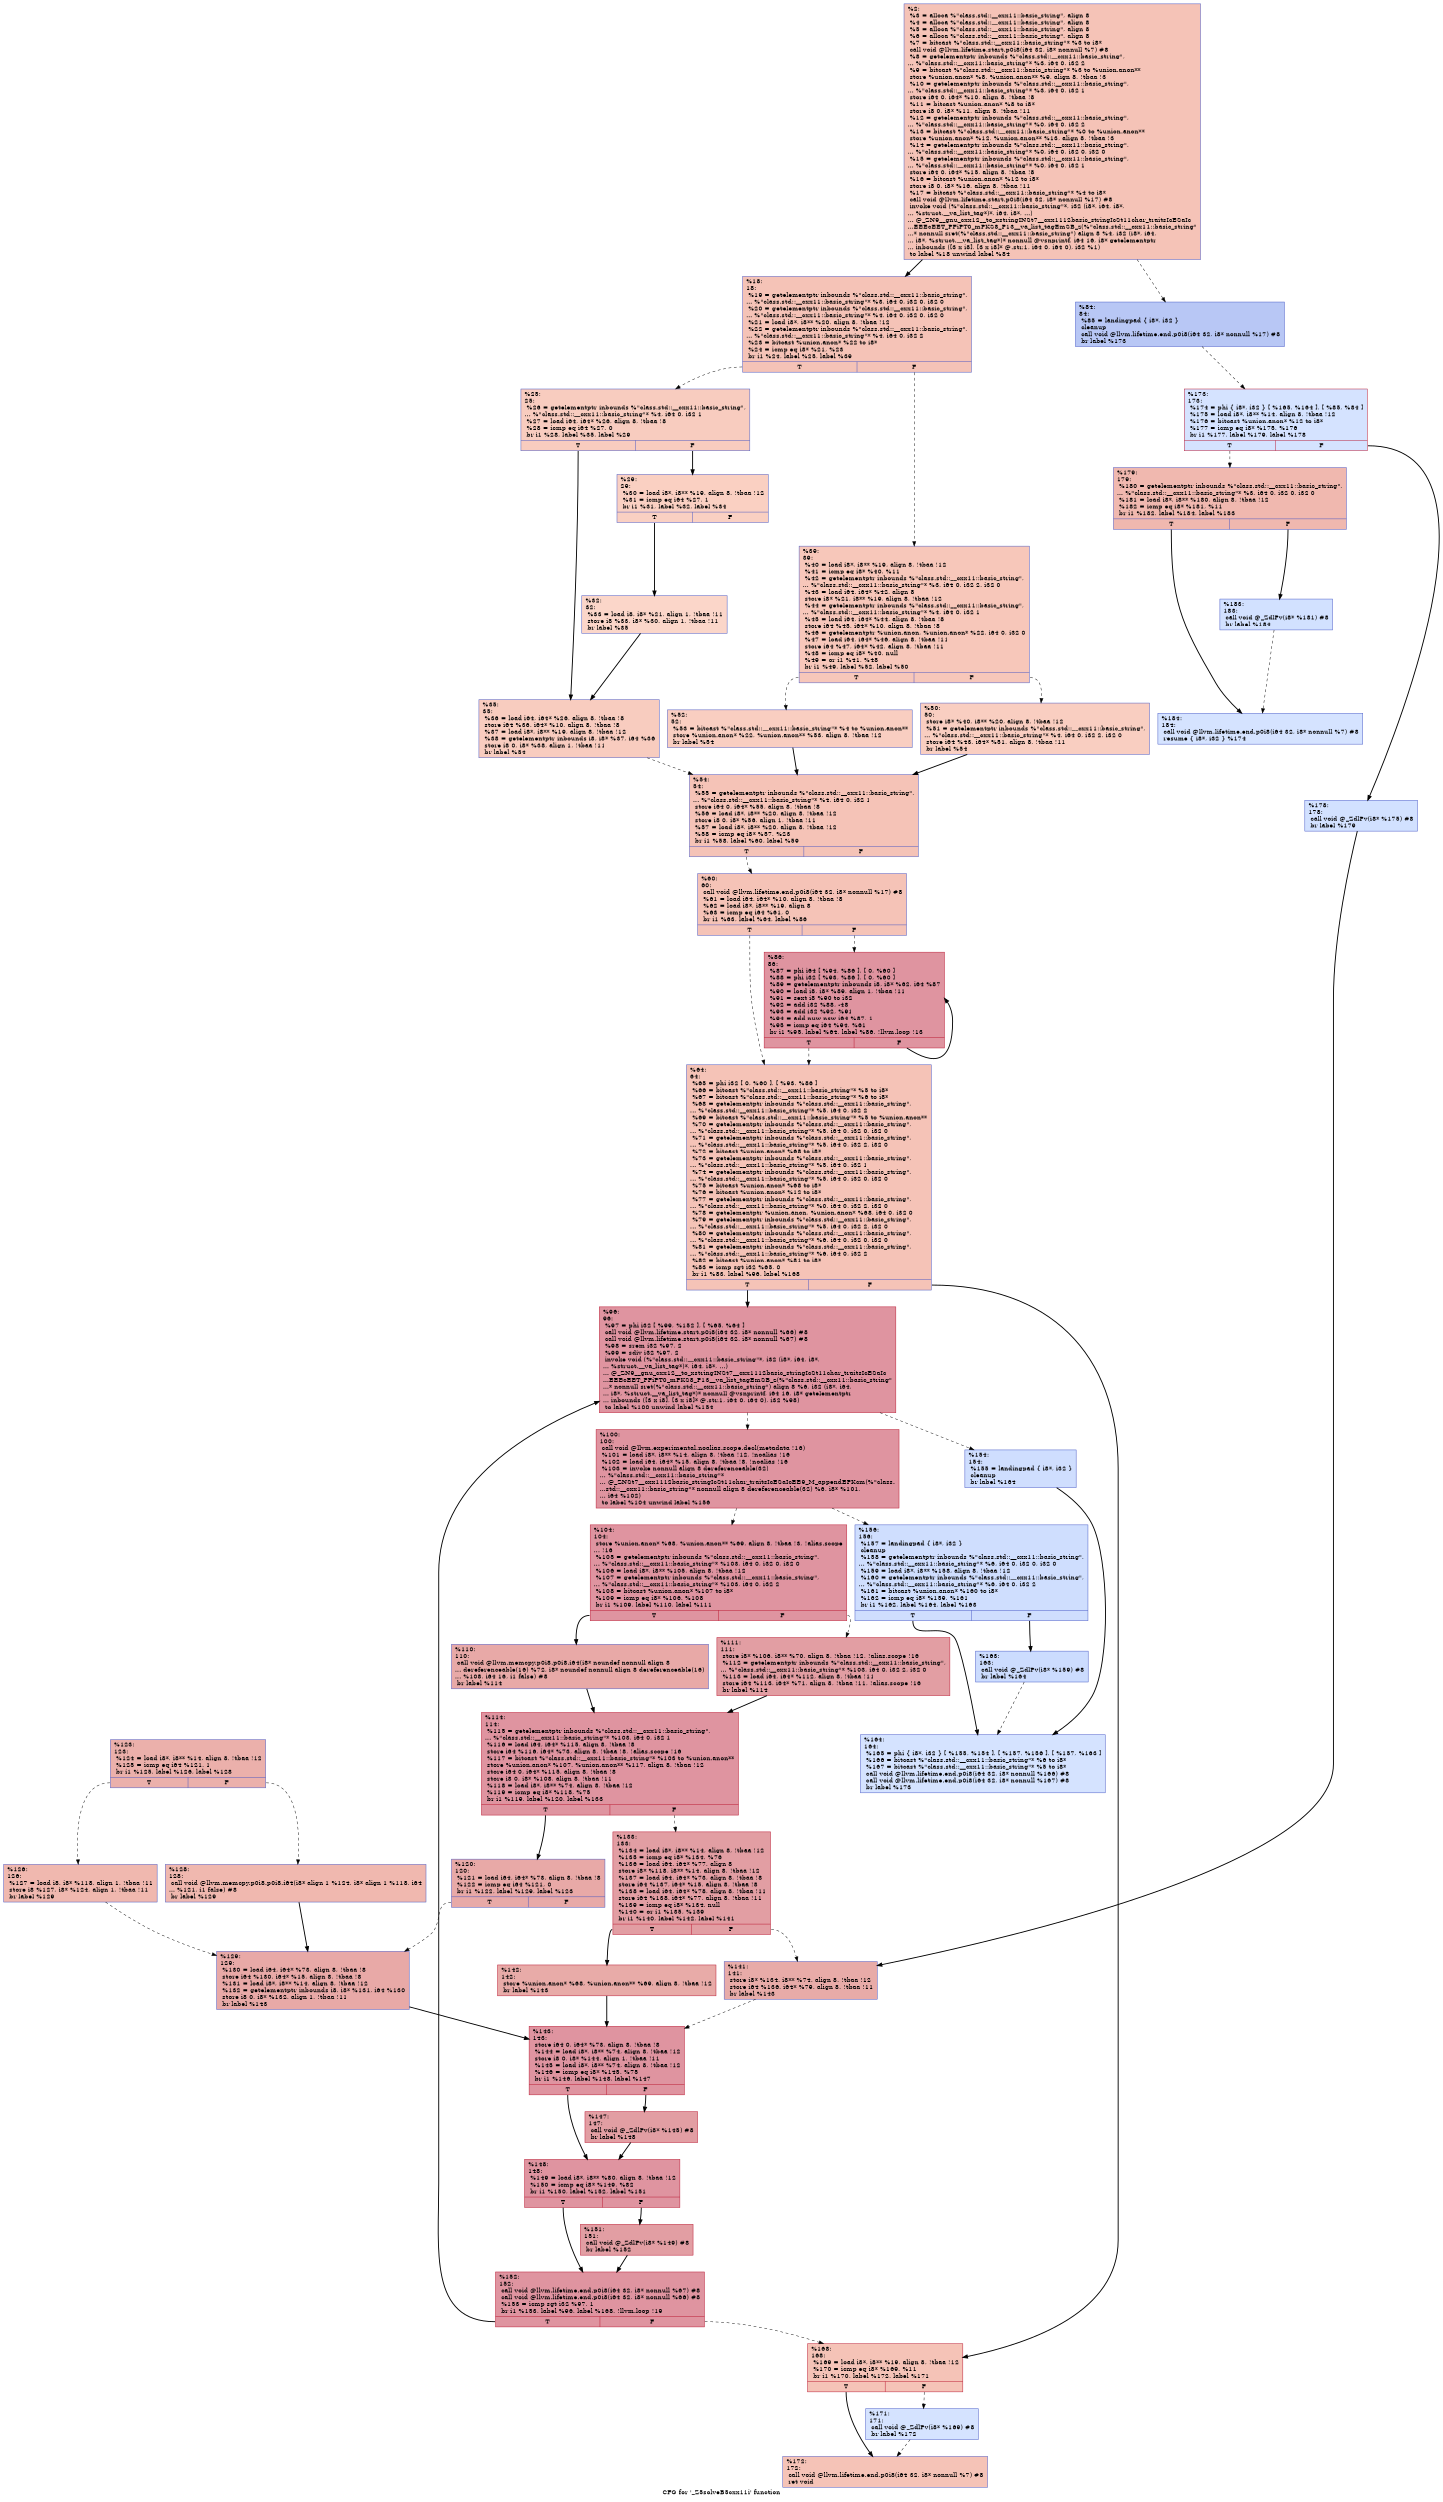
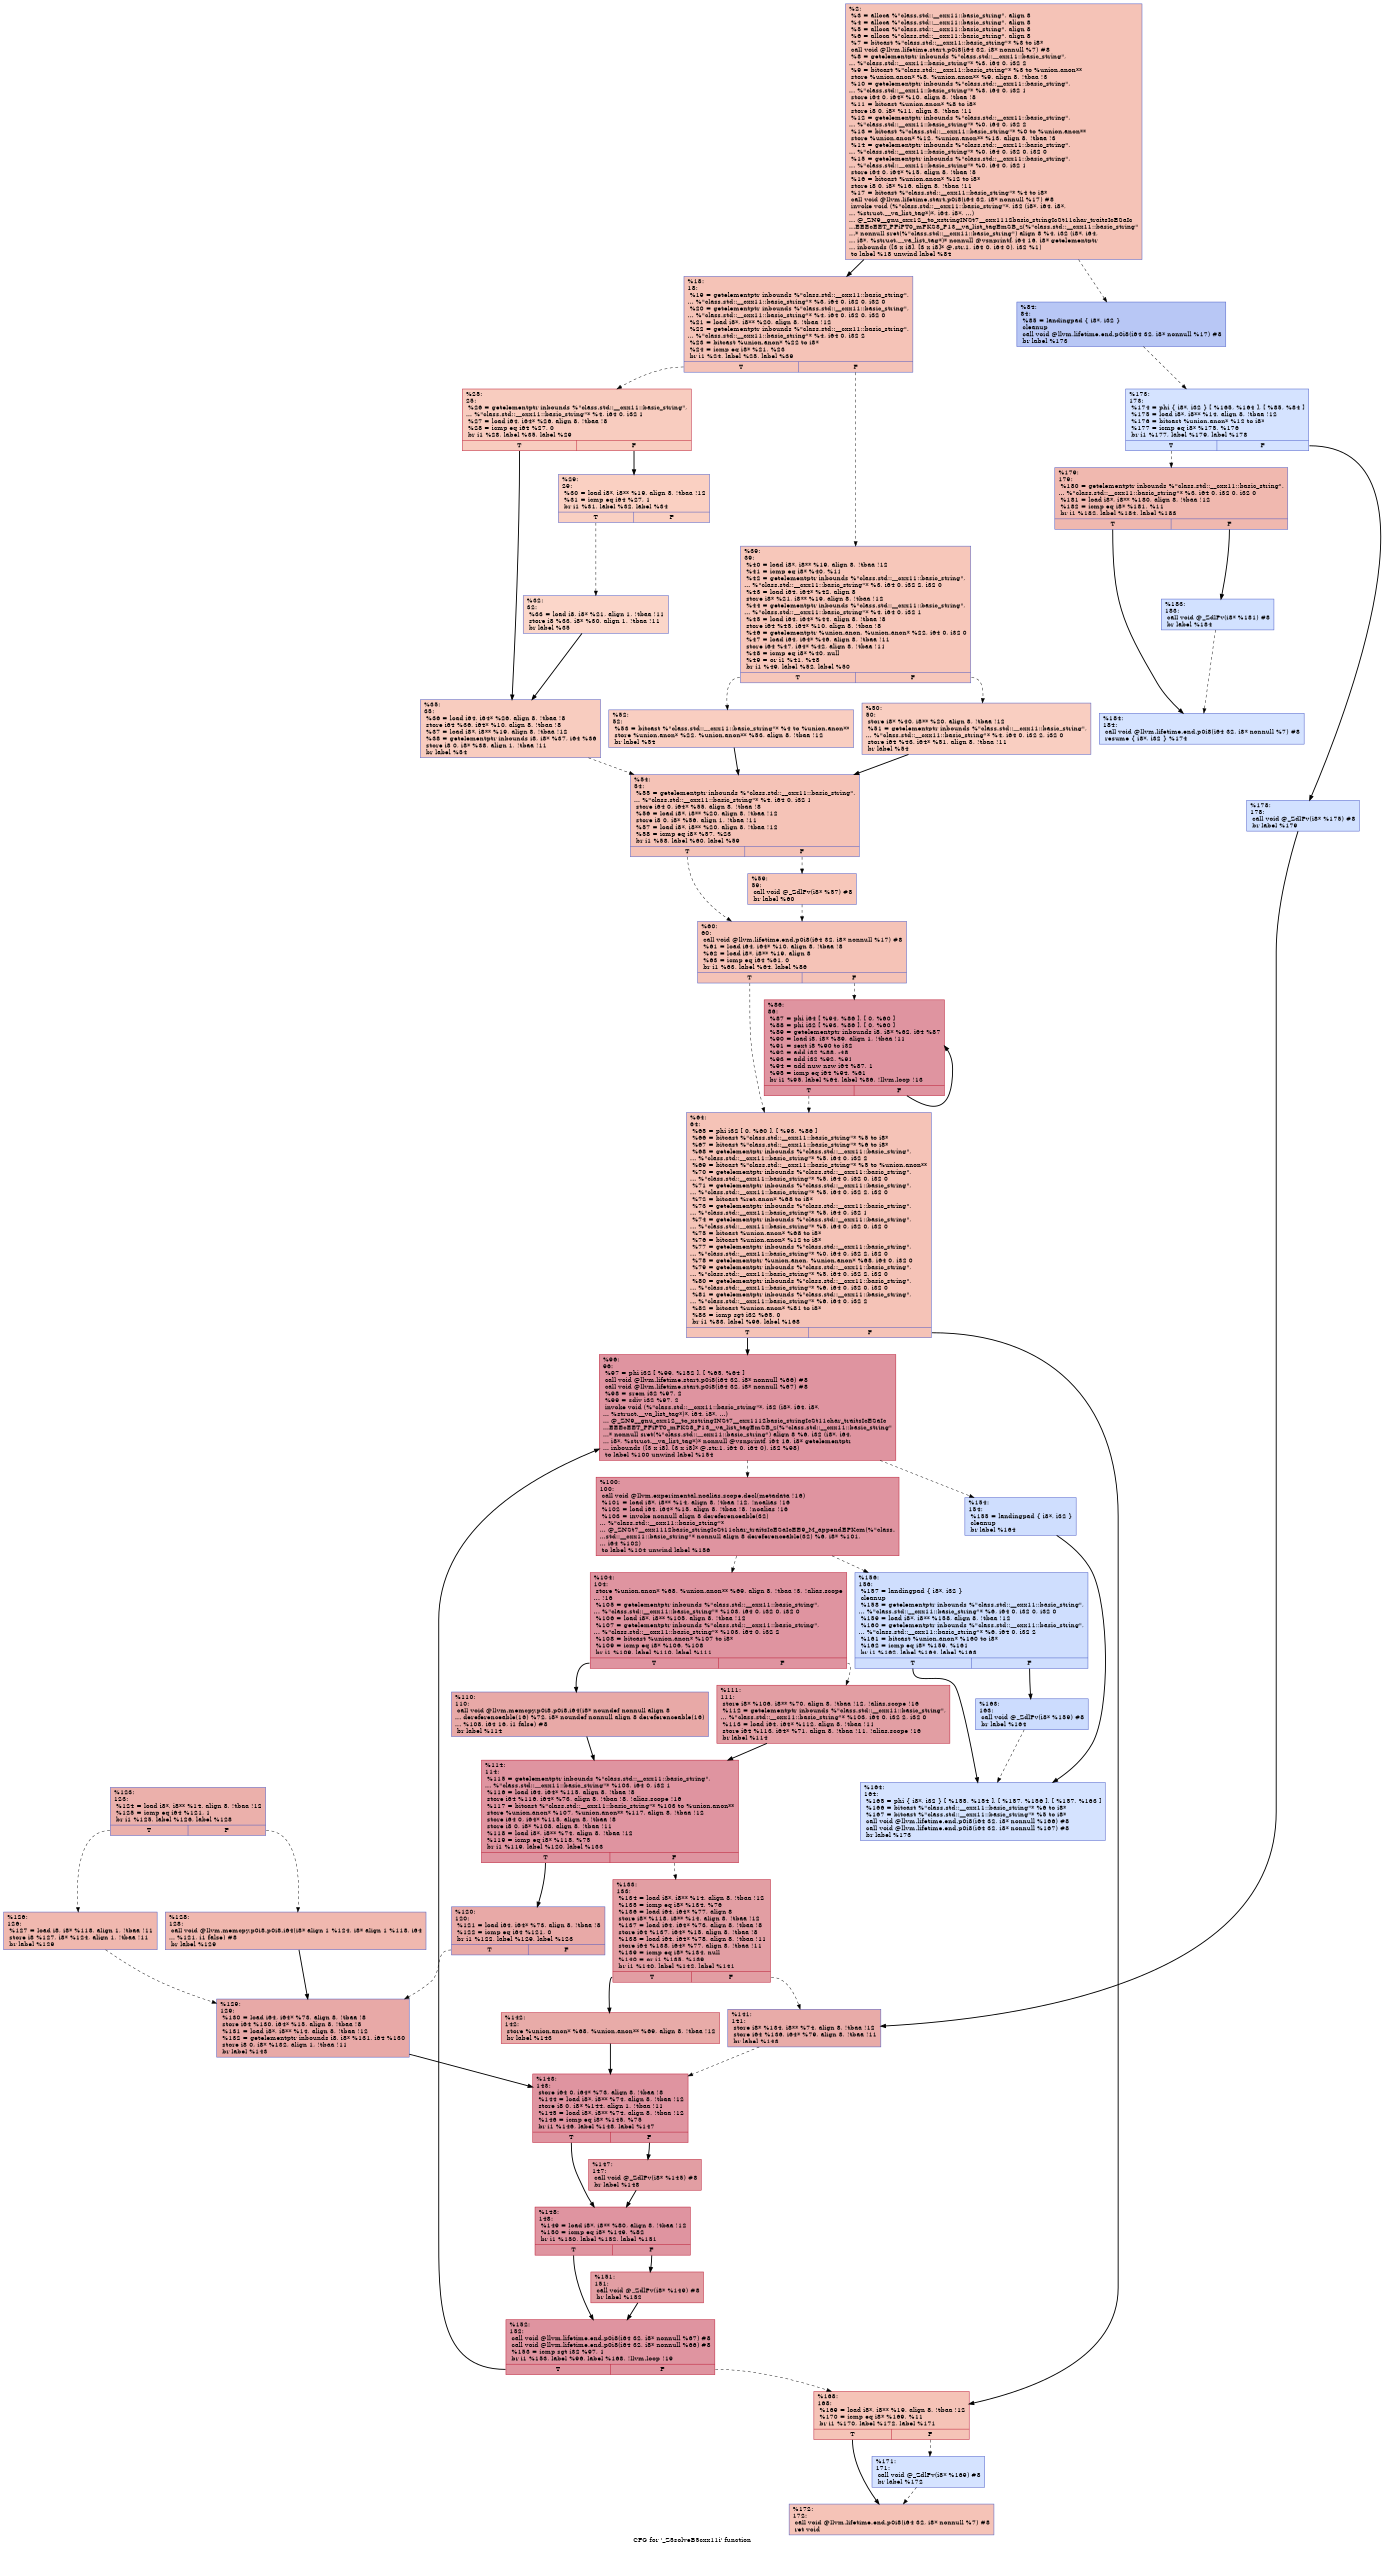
(635, 420) -> (577, 420)
(1276, 420) -> (1217, 420)
(654, 557) -> (596, 557)
none -> (802, 889)
(756, 1152) -> (752, 1199)
